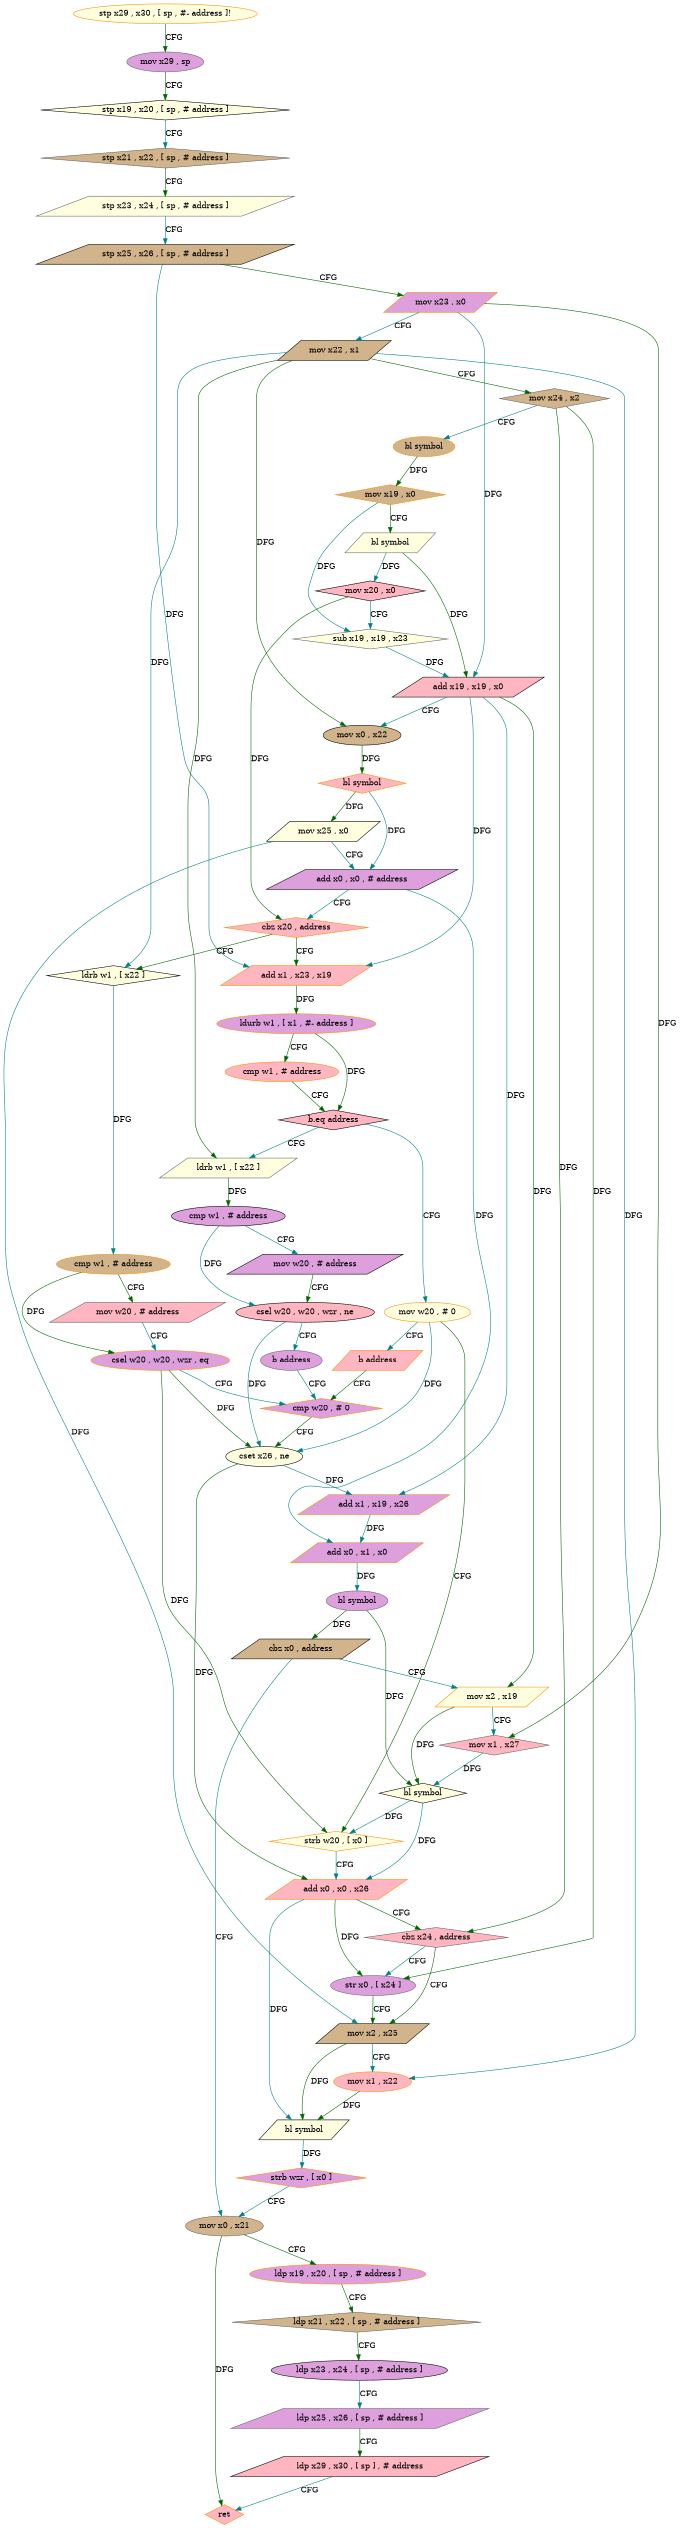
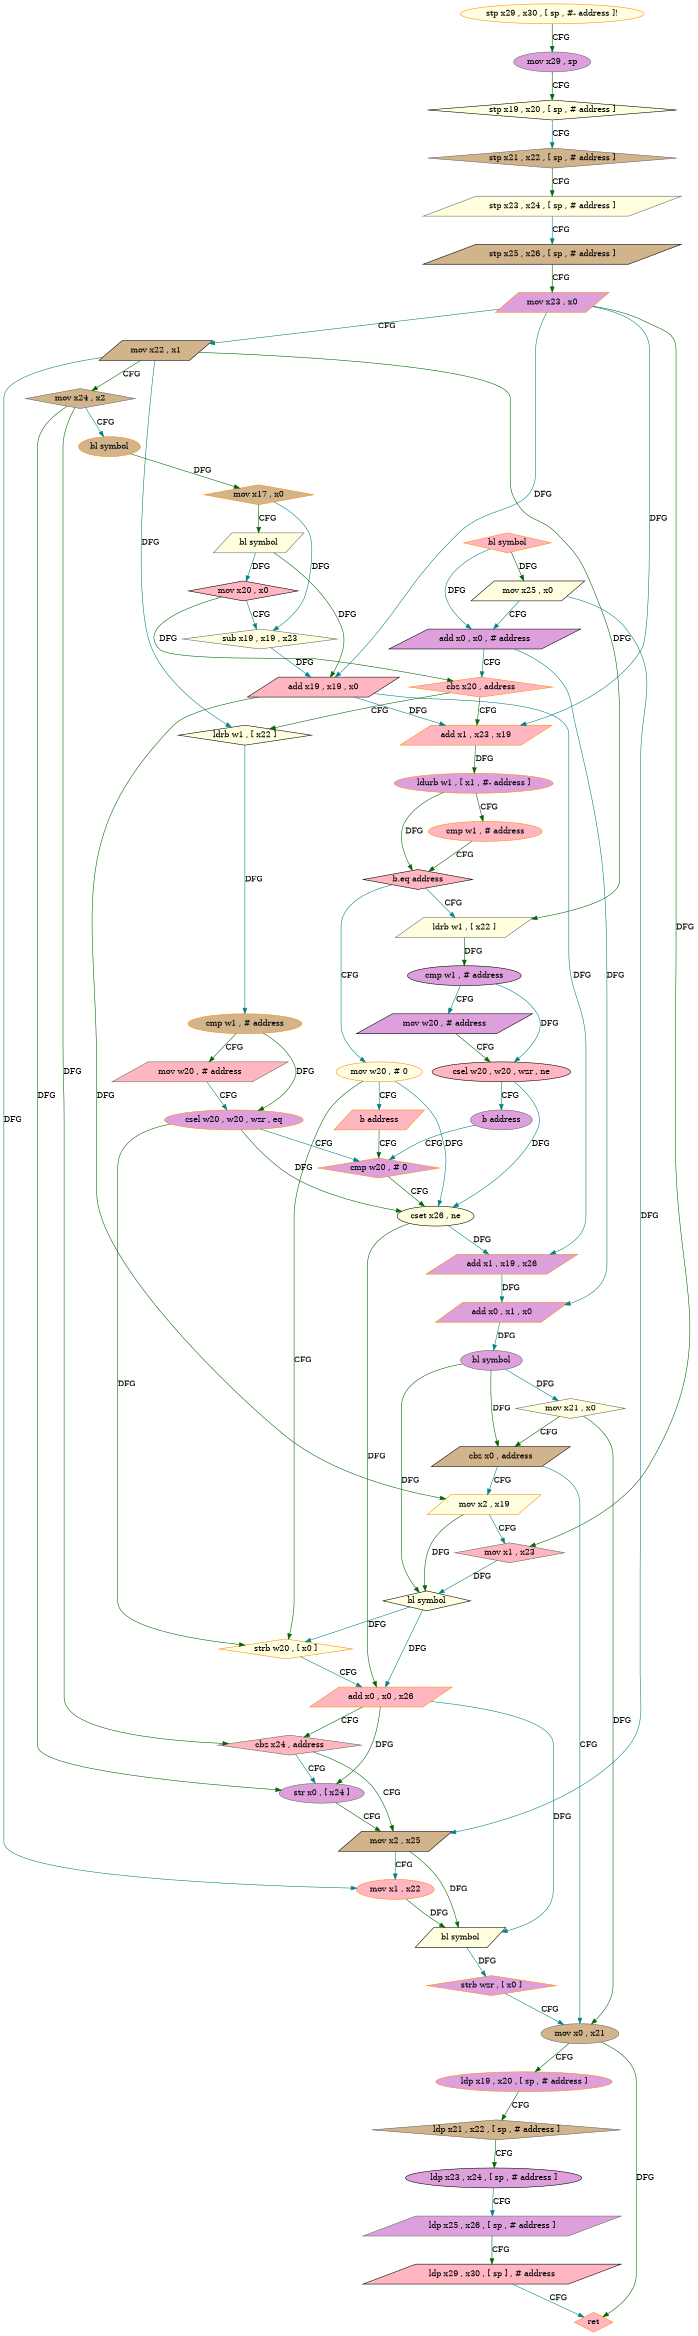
(390, 495) -> (259, 495)
(166, 627) -> (650, 531)
(362, 735) -> none
none -> (570, 1408)
(494, 1745) -> (510, 1553)
